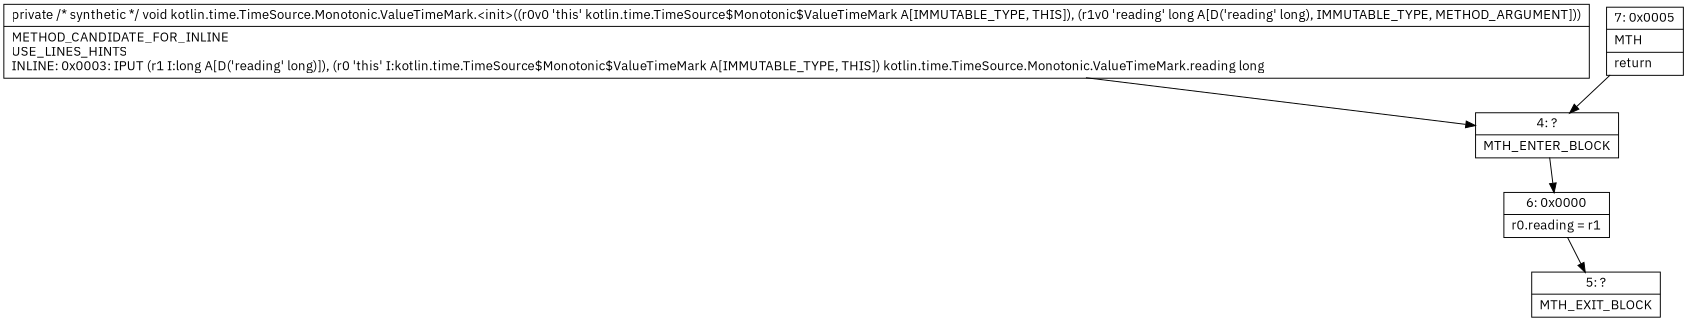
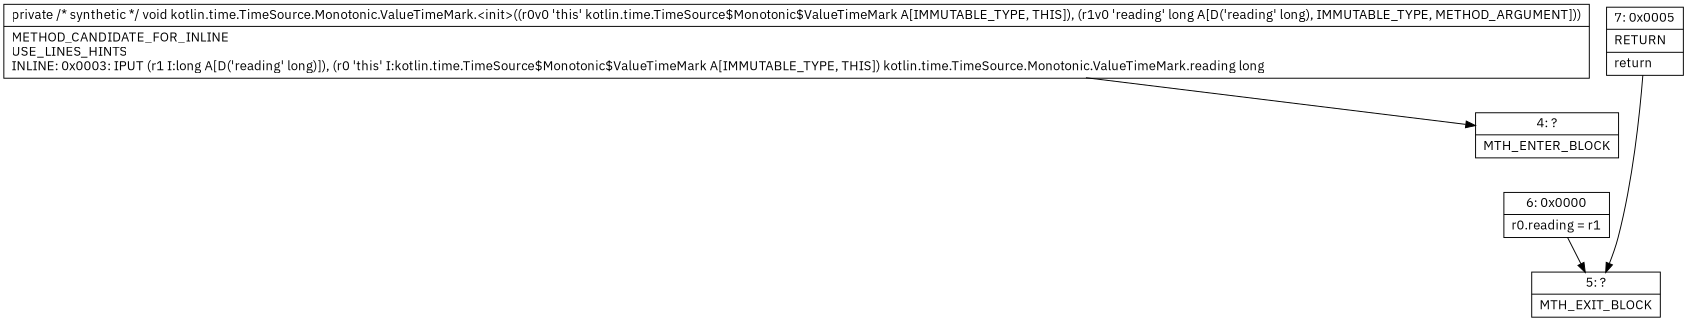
(1629, 40) -> (1641, 40)
(1593, 91) -> (1632, 170)
(1551, 170) -> none
